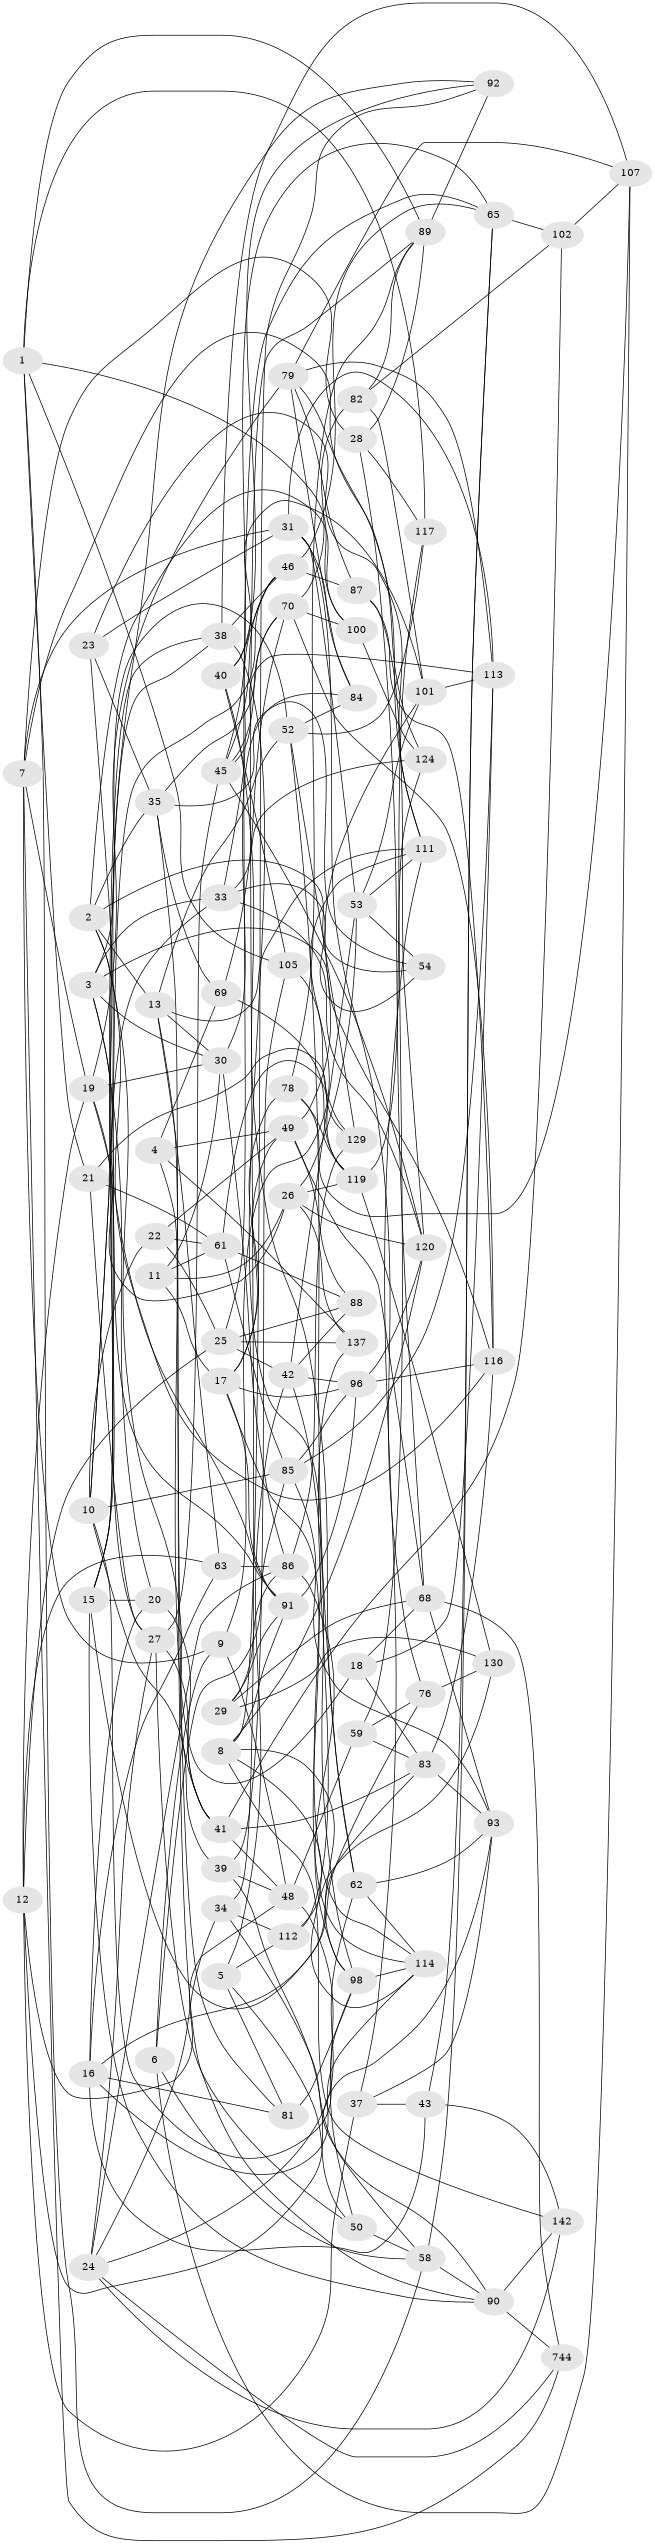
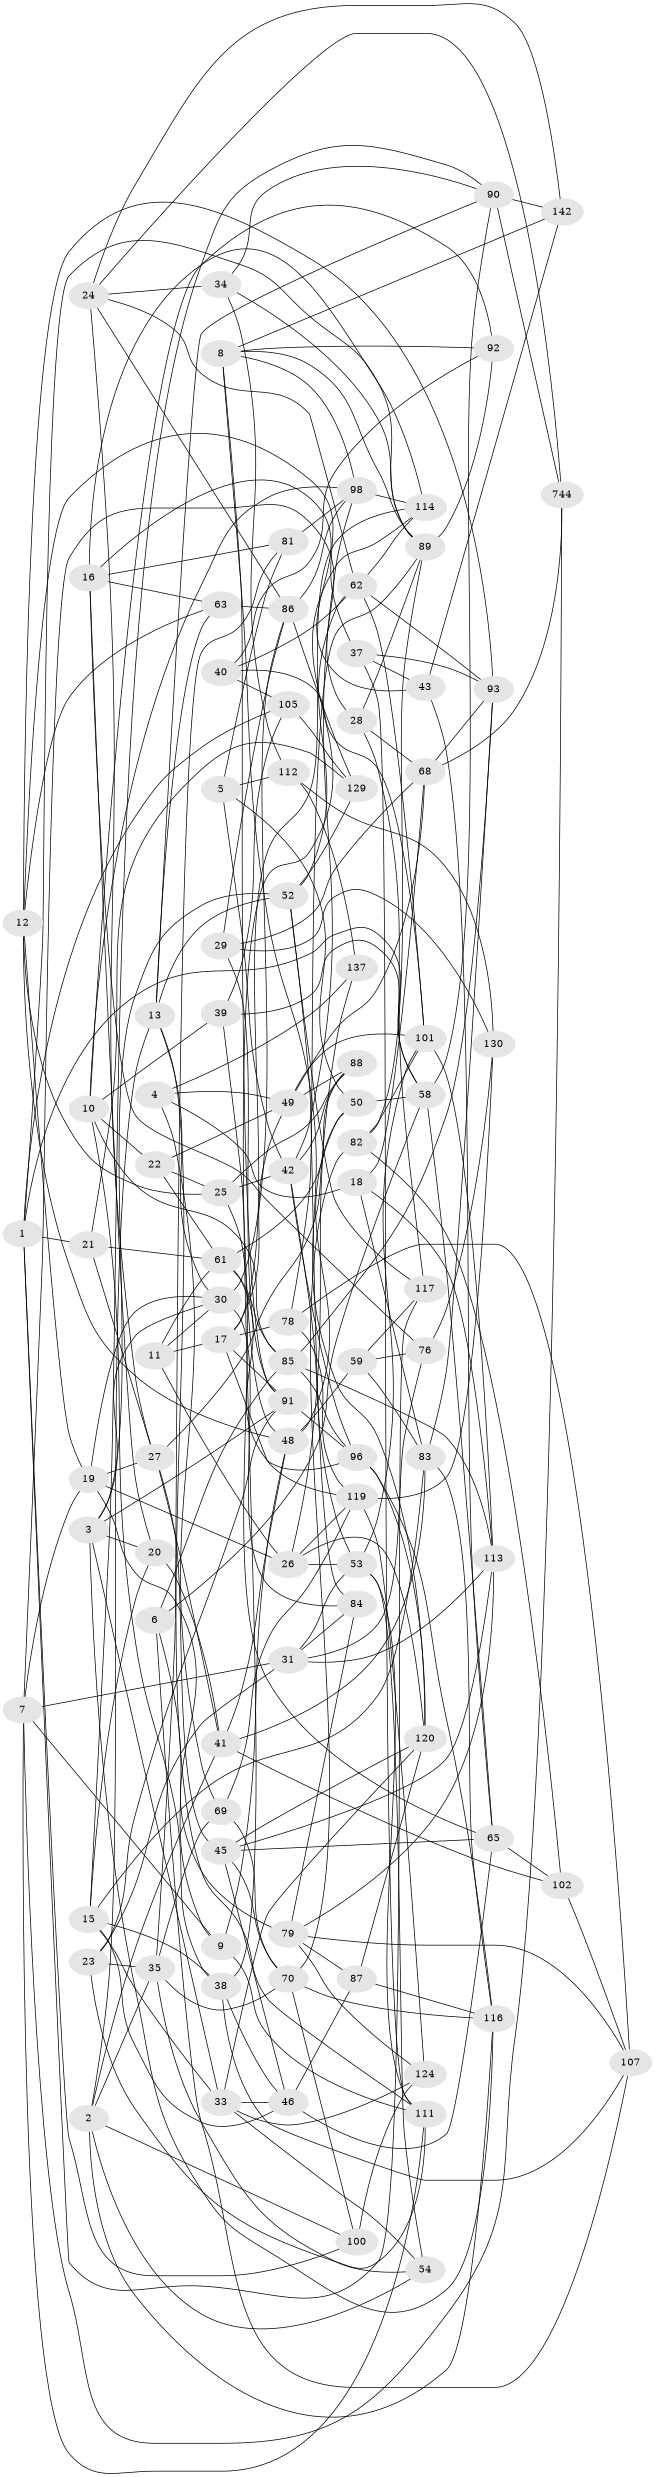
none -> (408, 853)
(289, 1342) -> none
(312, 1938) -> (353, 414)
